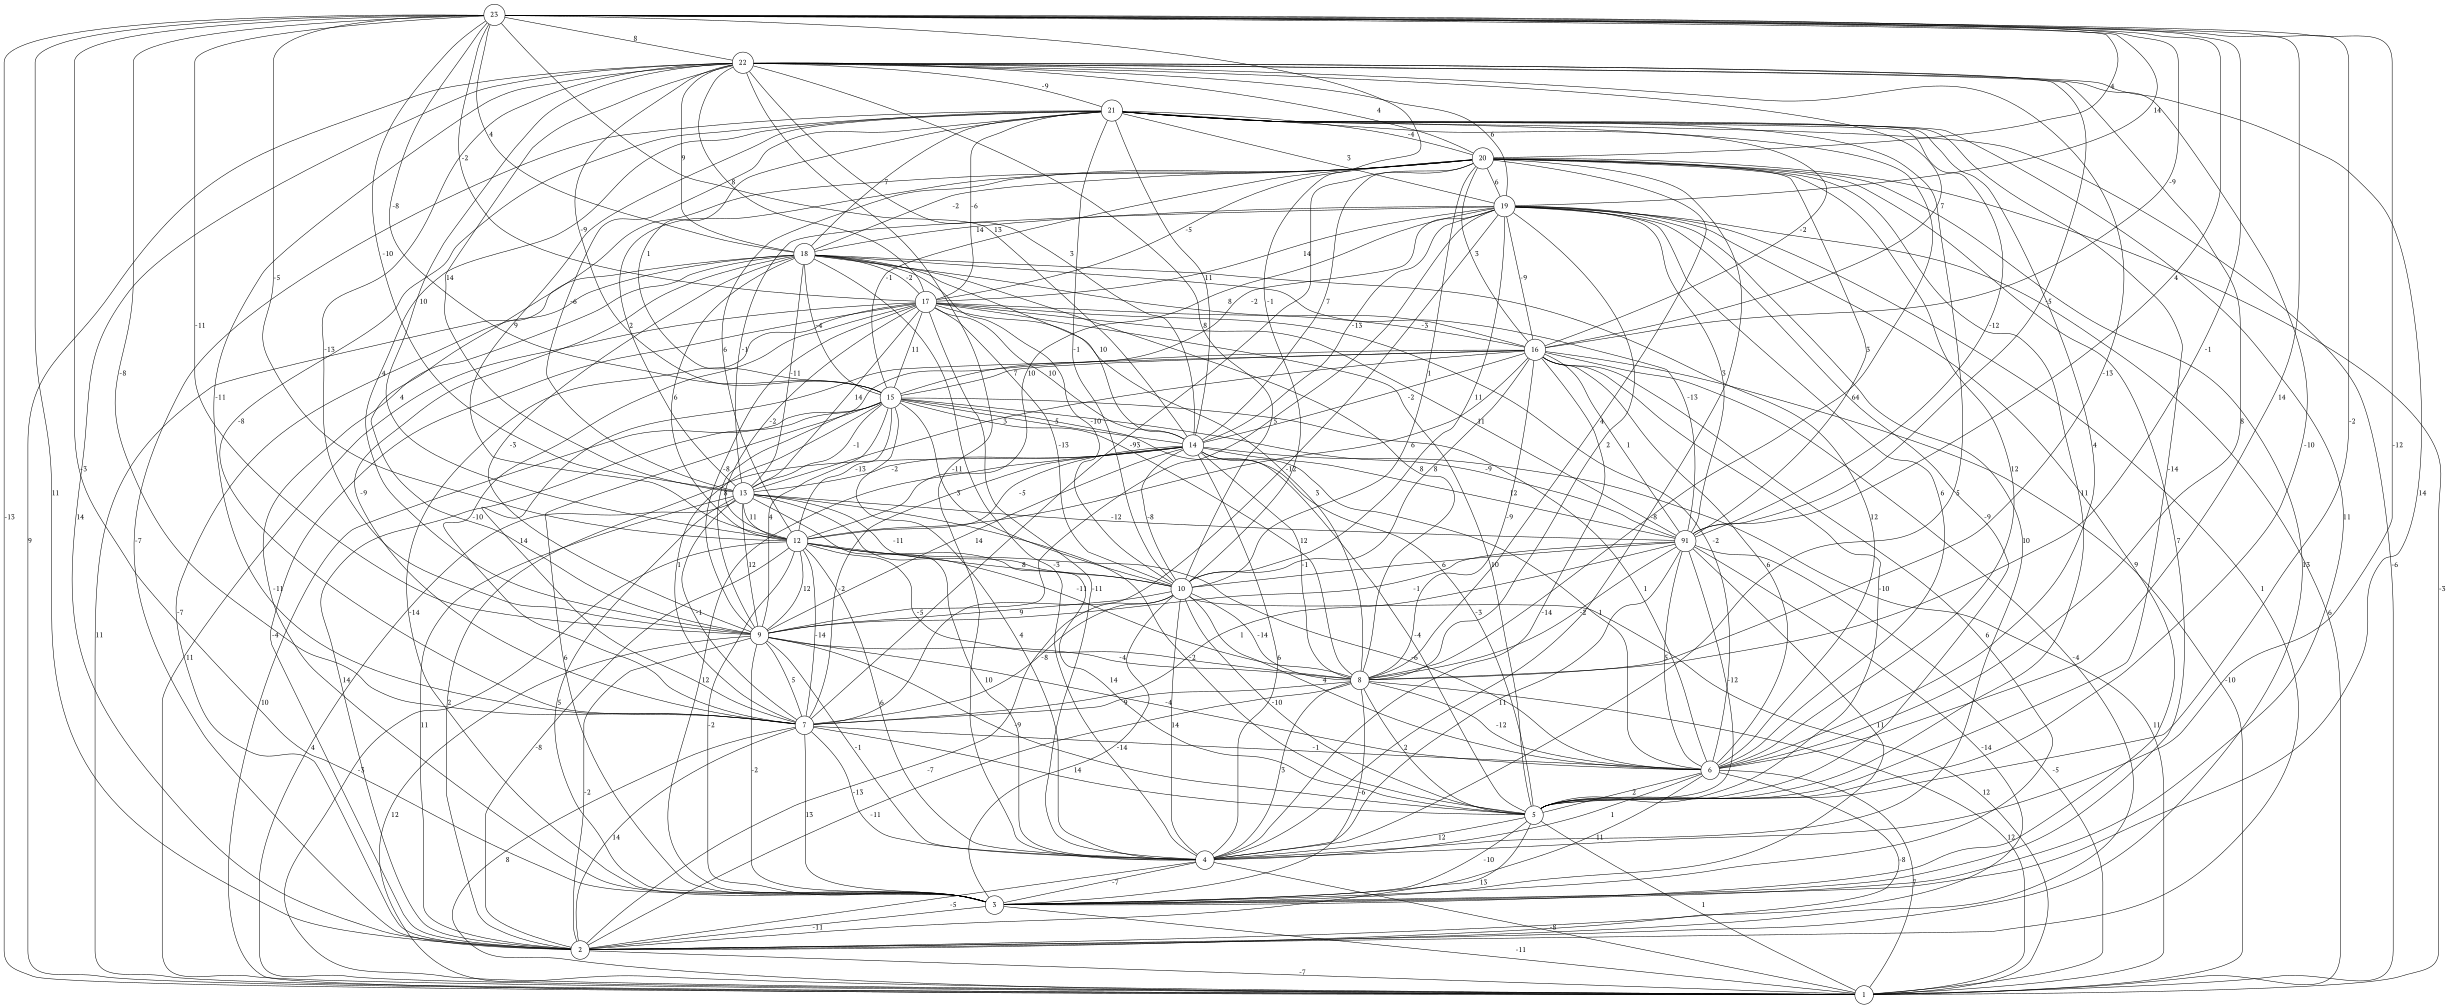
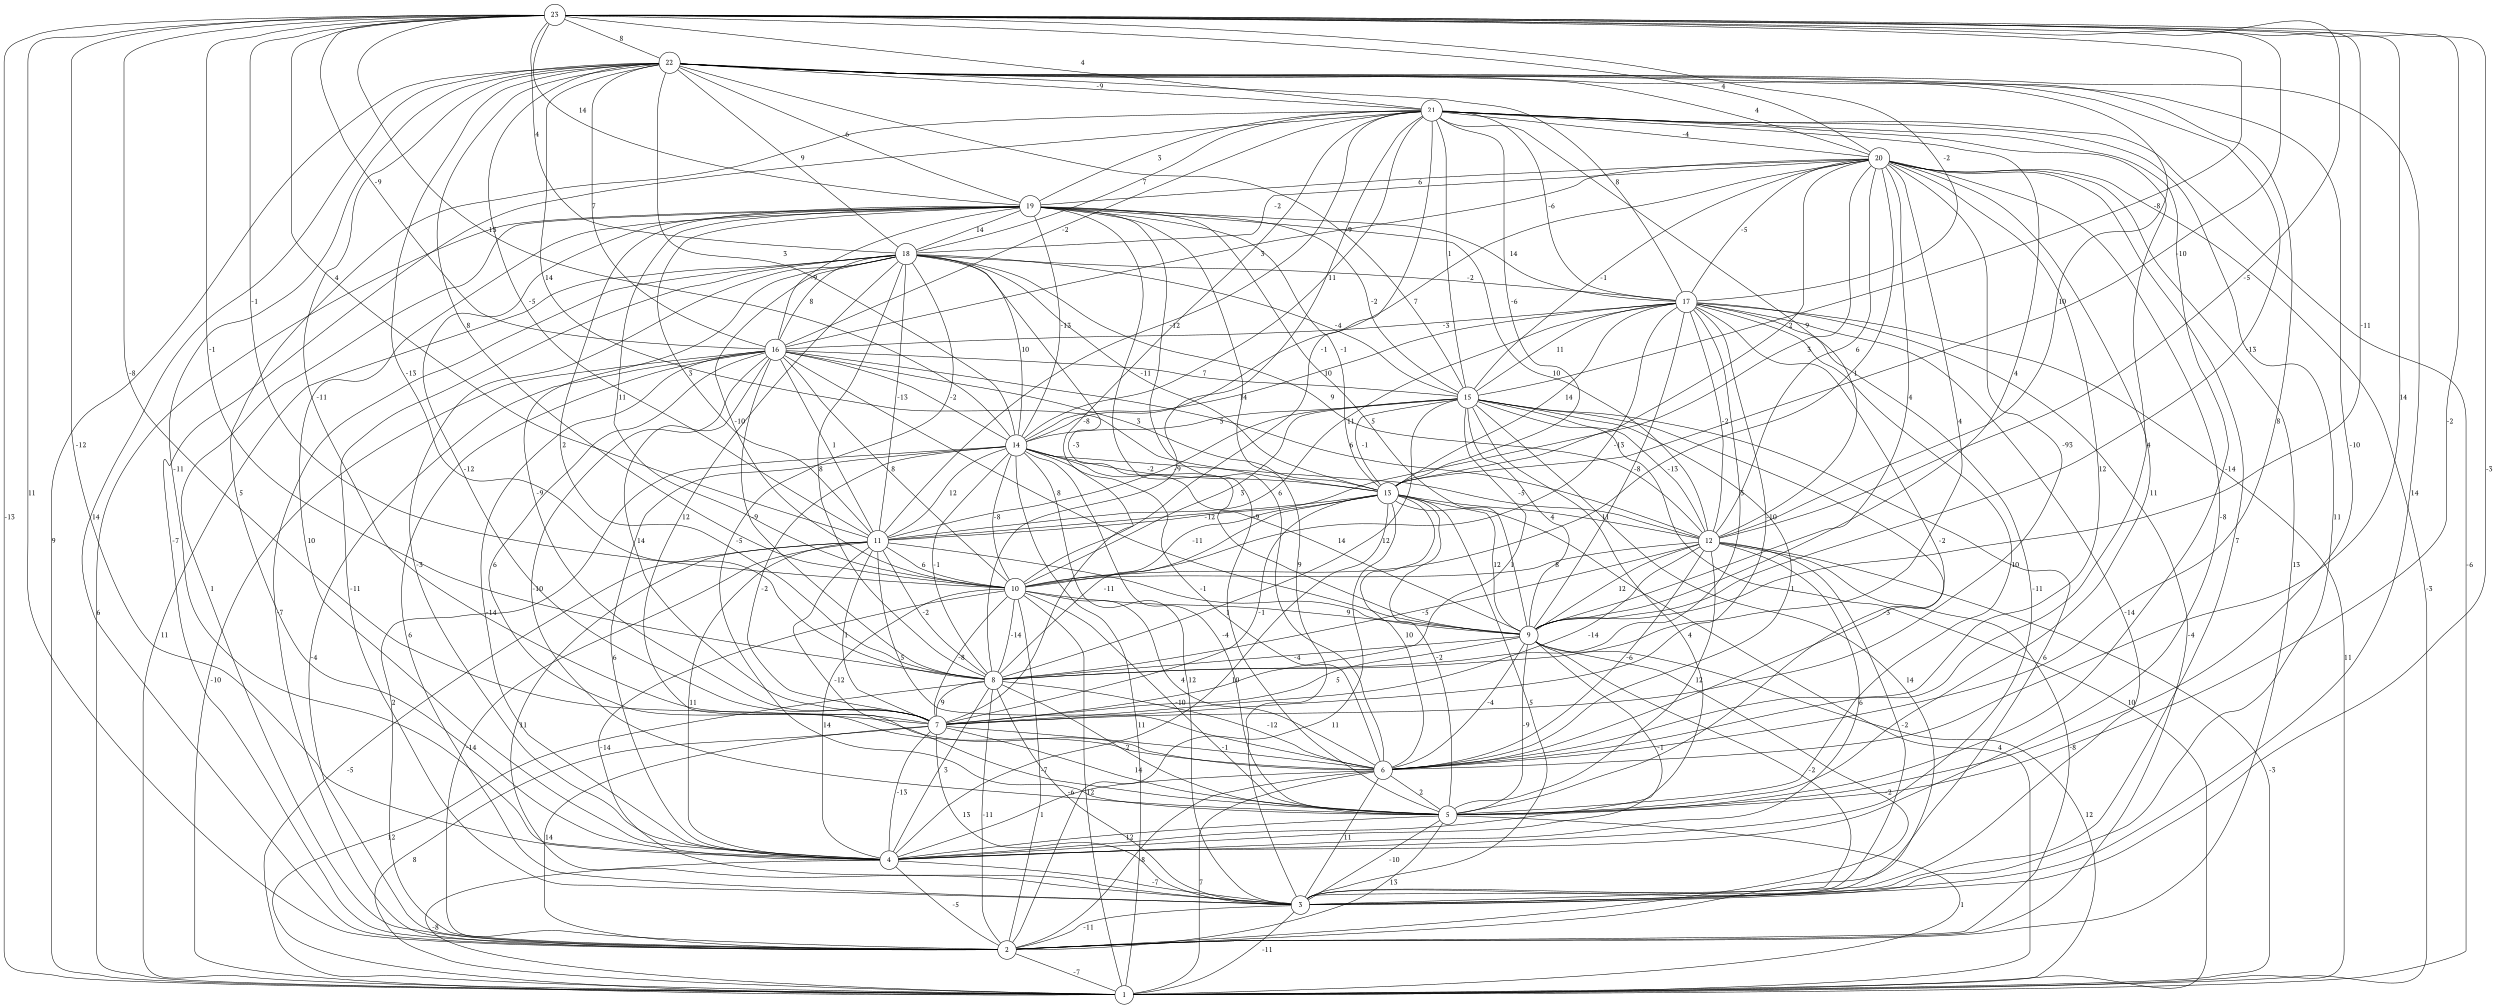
none -> (993, 63)
(676, 398) -> (1332, 398)
(1856, 398) -> (1244, 398)
(1685, 541) -> (878, 541)
none -> (1366, 605)
(1114, 680) -> (1699, 680)
none -> (812, 731)
